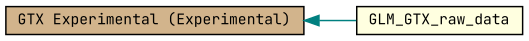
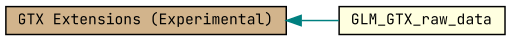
(155, 21) -> (146, 21)
